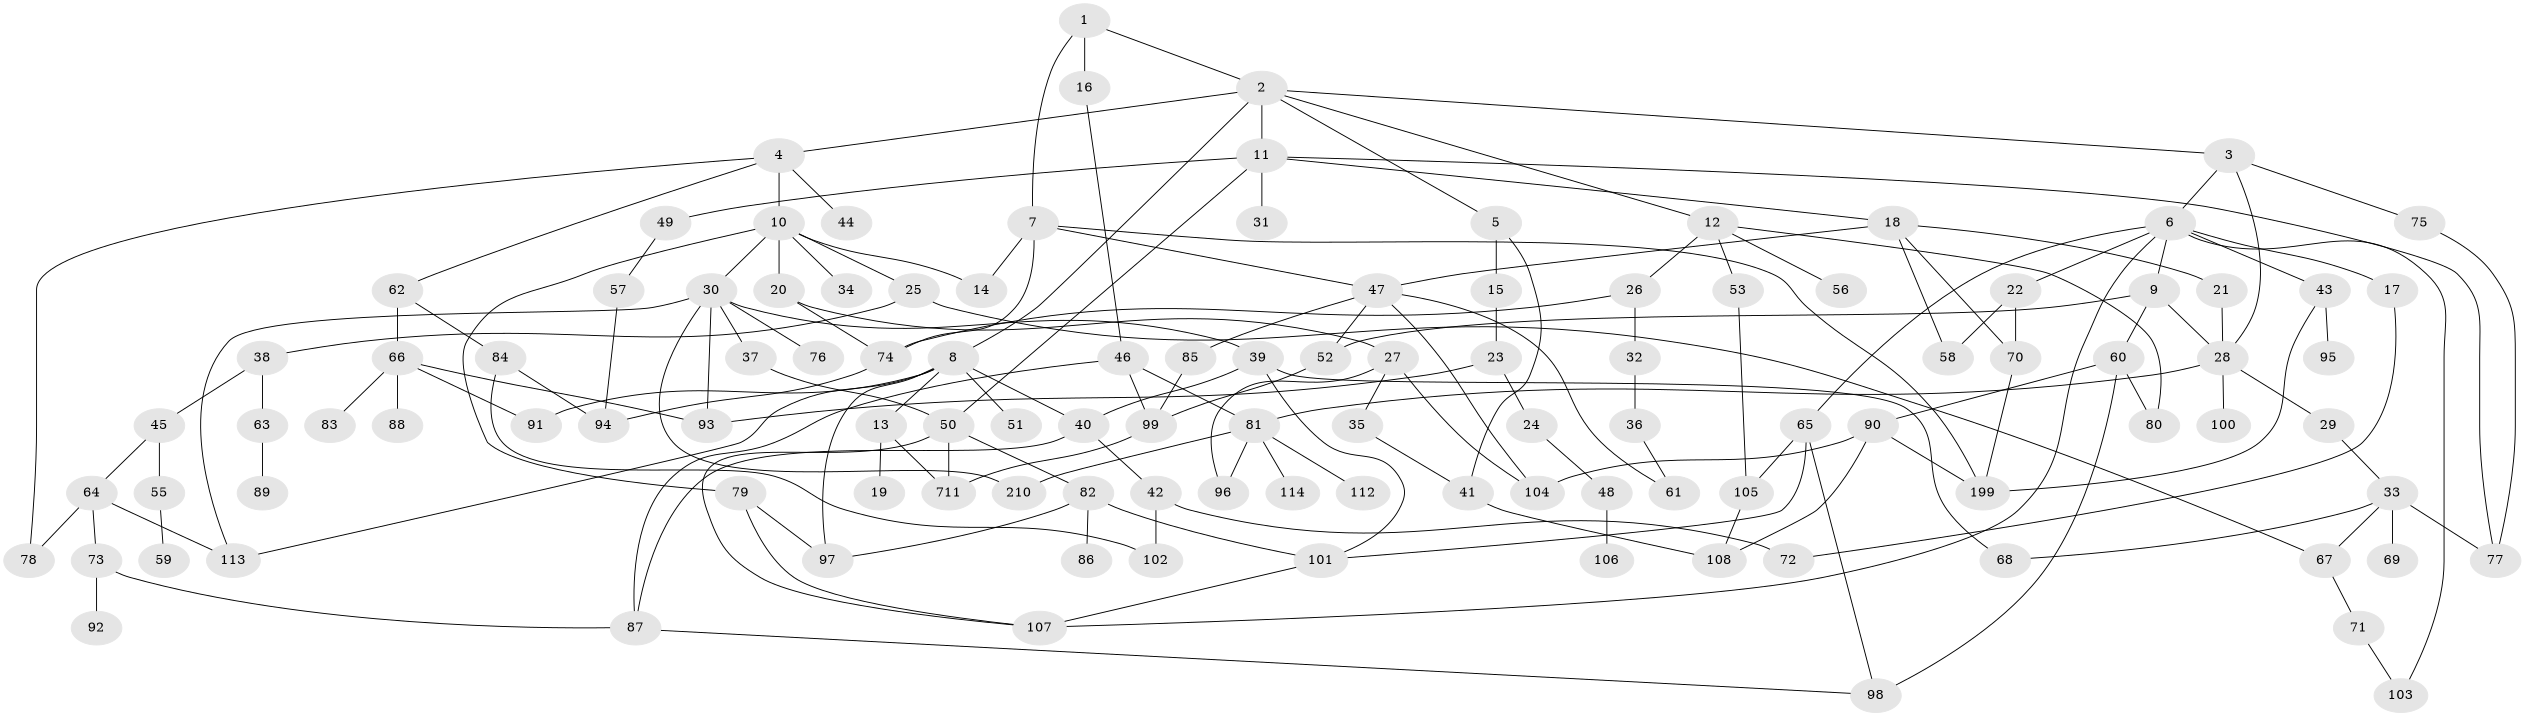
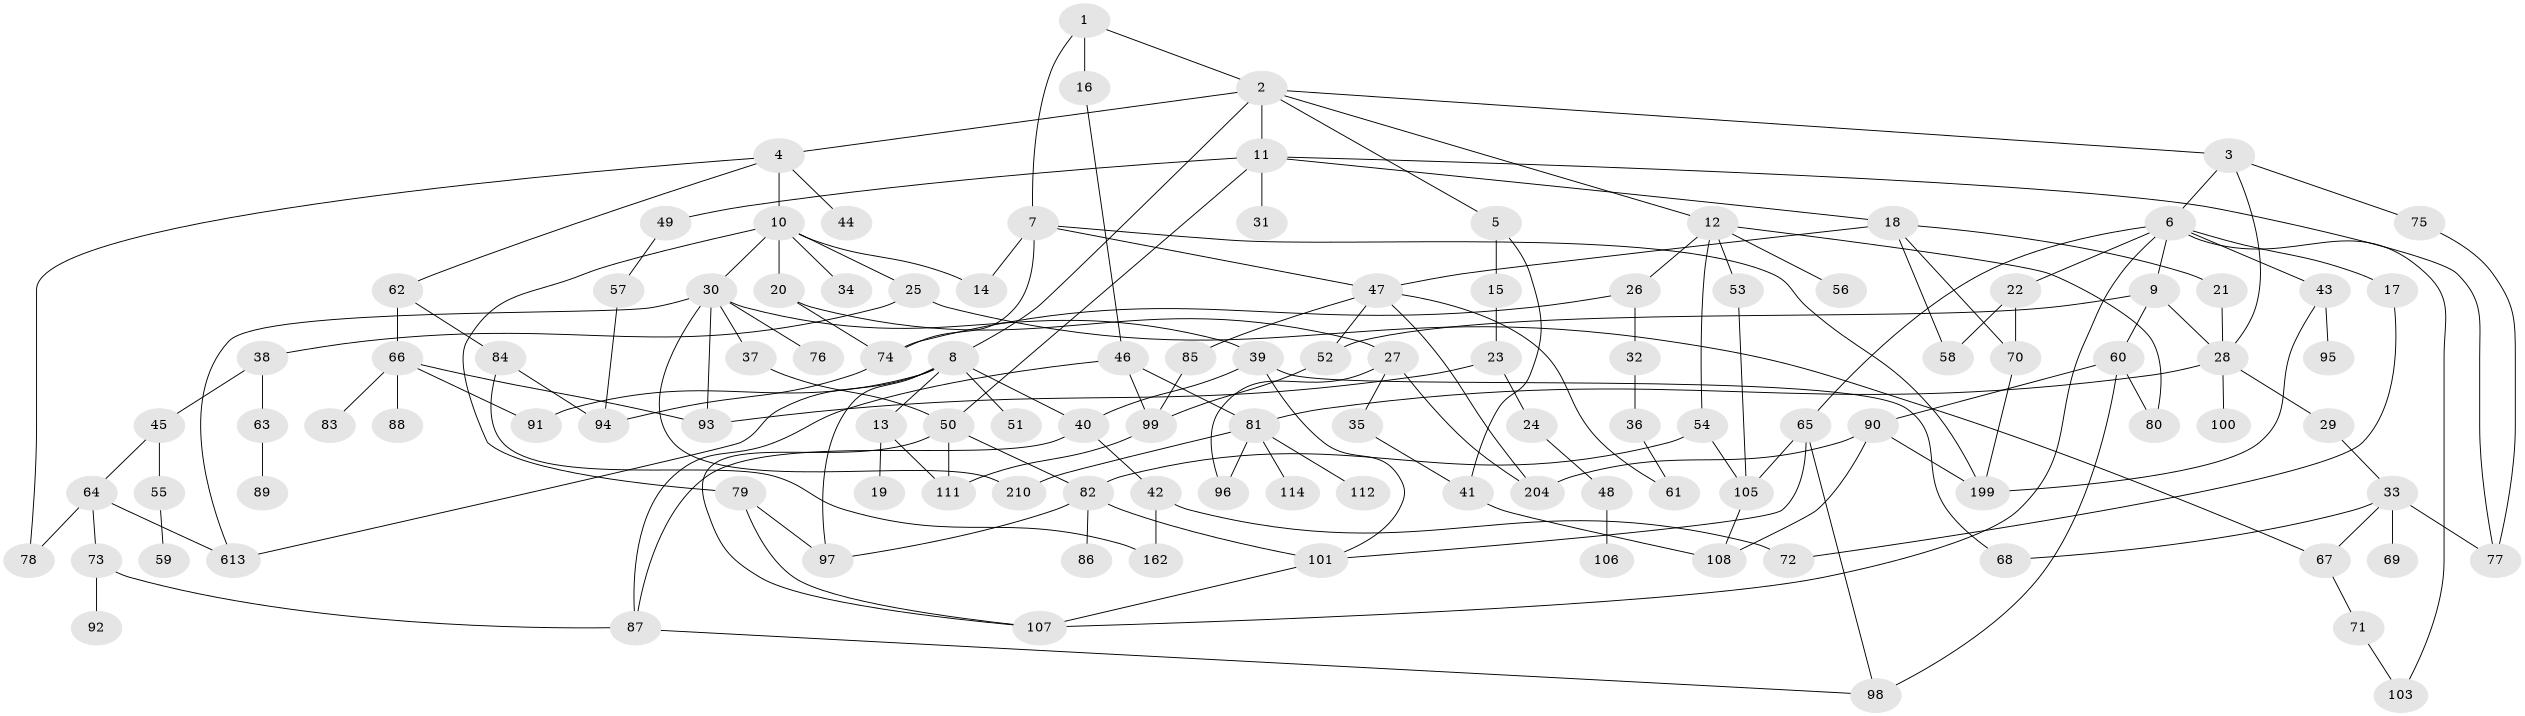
none -> (1702, 426)
(949, 493) -> (949, 493)
(1538, 493) -> (1538, 493)
(233, 561) -> (233, 561)
(1156, 561) -> (1156, 561)
